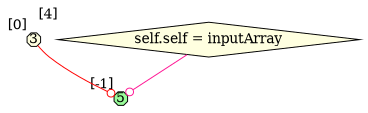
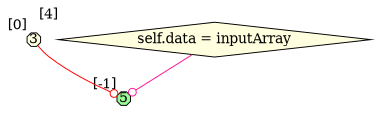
(209, 40) -> (215, 40)
